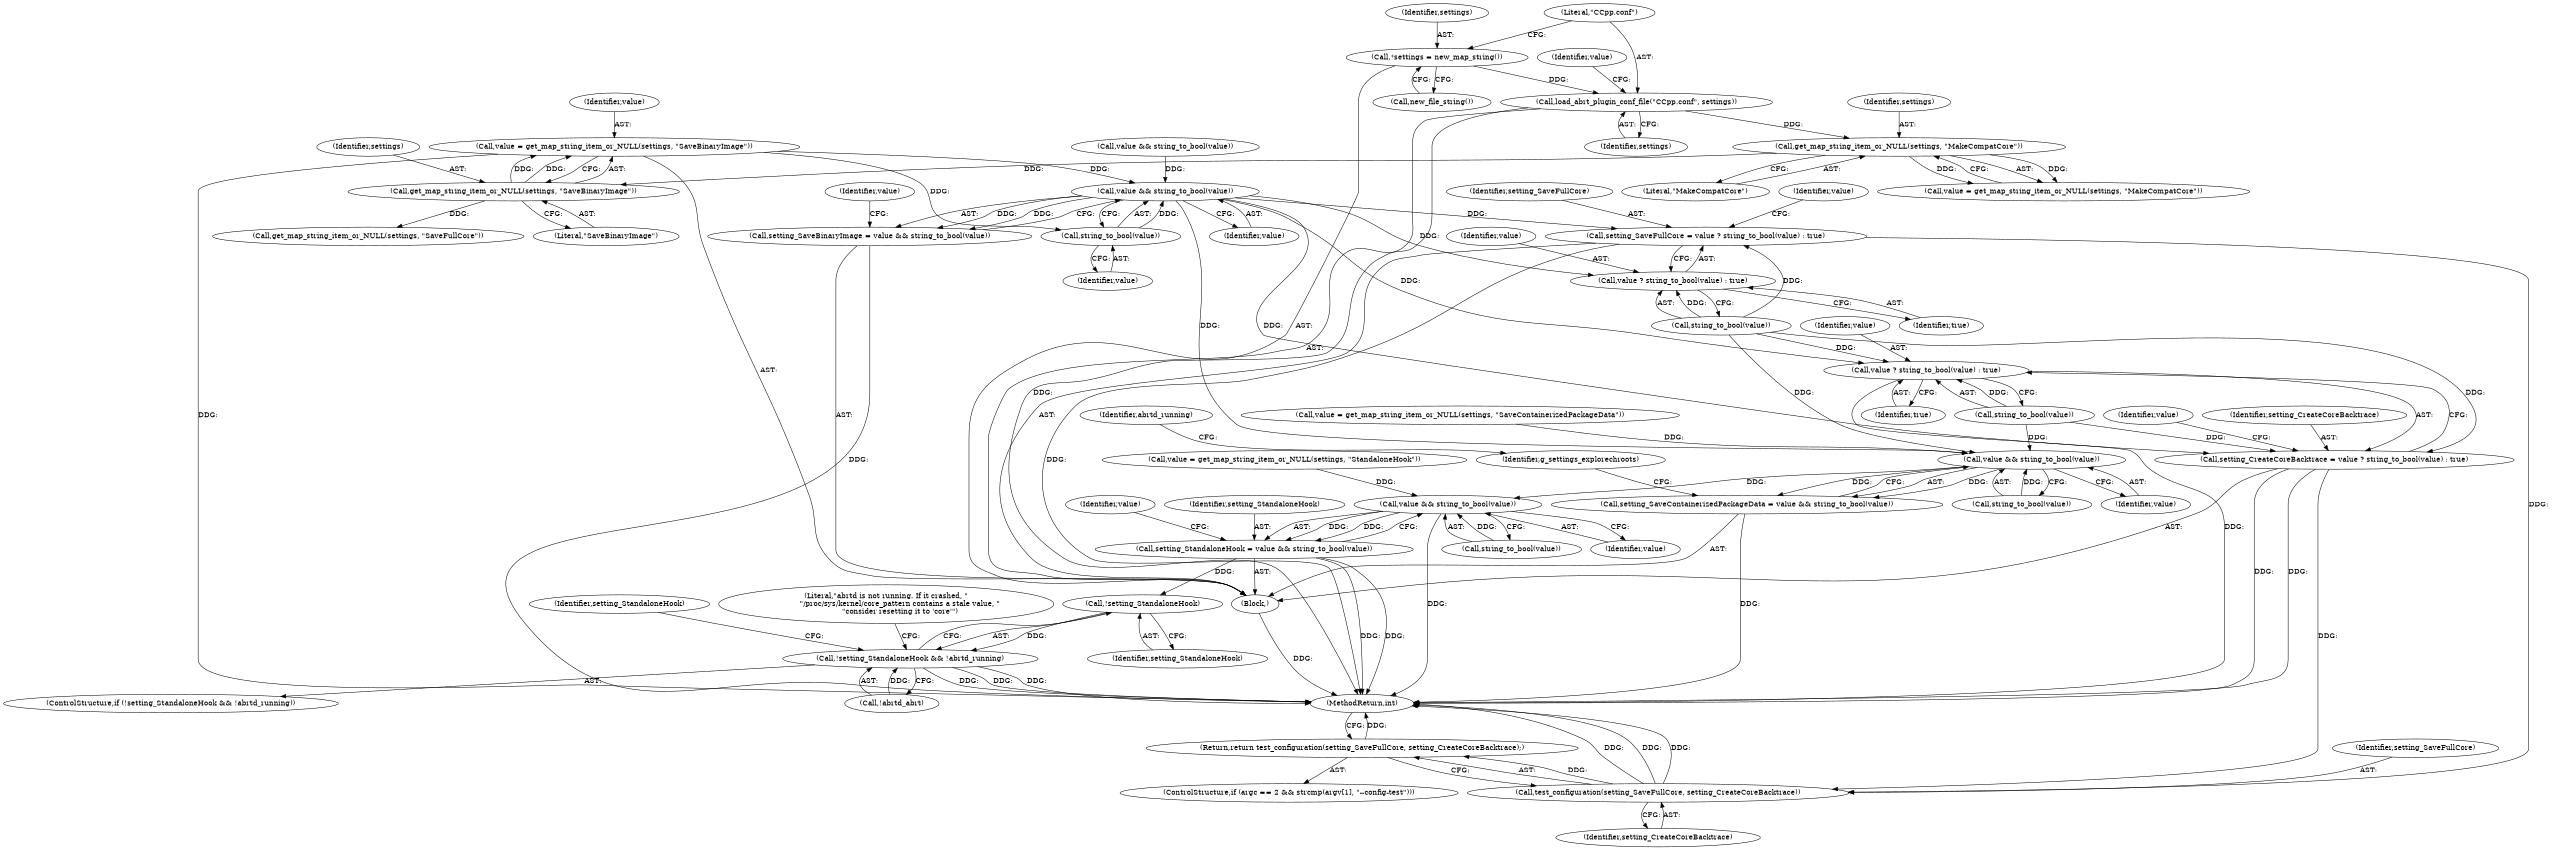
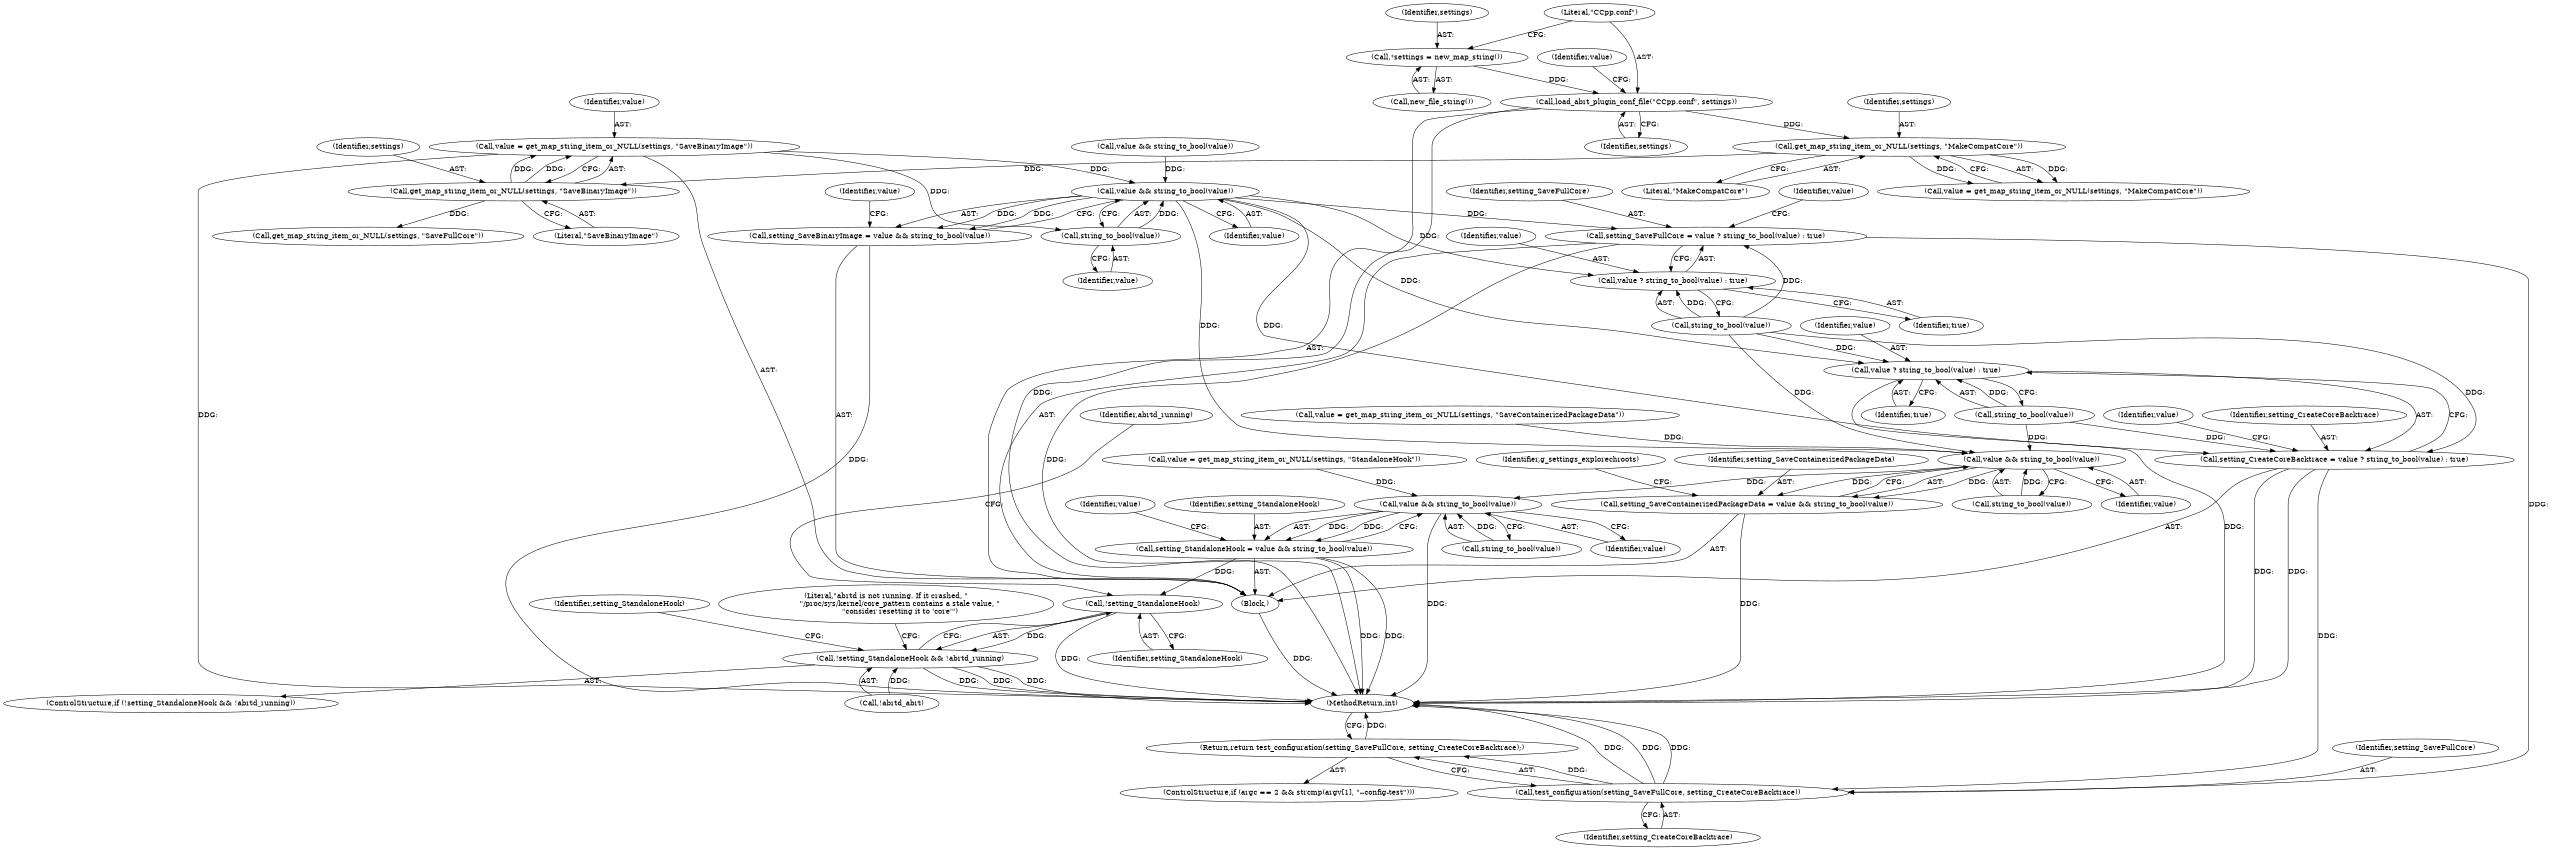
(1423, 80) -> (1423, 80)
(1446, 80) -> (1446, 80)
(1058, 347) -> none
(1328, 450) -> (800, 527)
none -> (1801, 460)
(916, 680) -> none
none -> (1137, 687)
